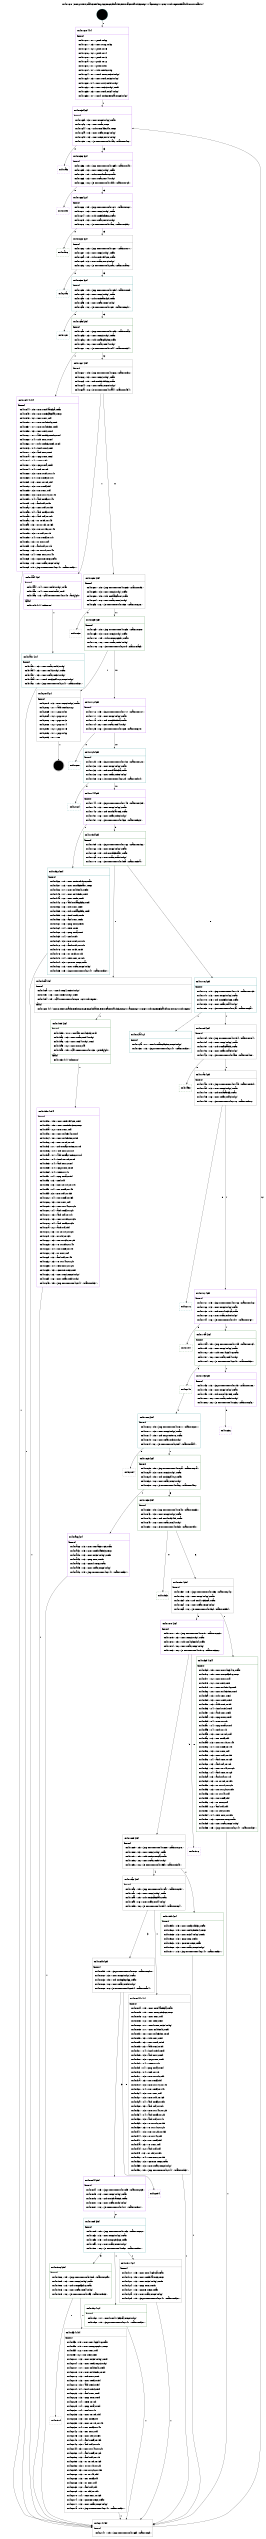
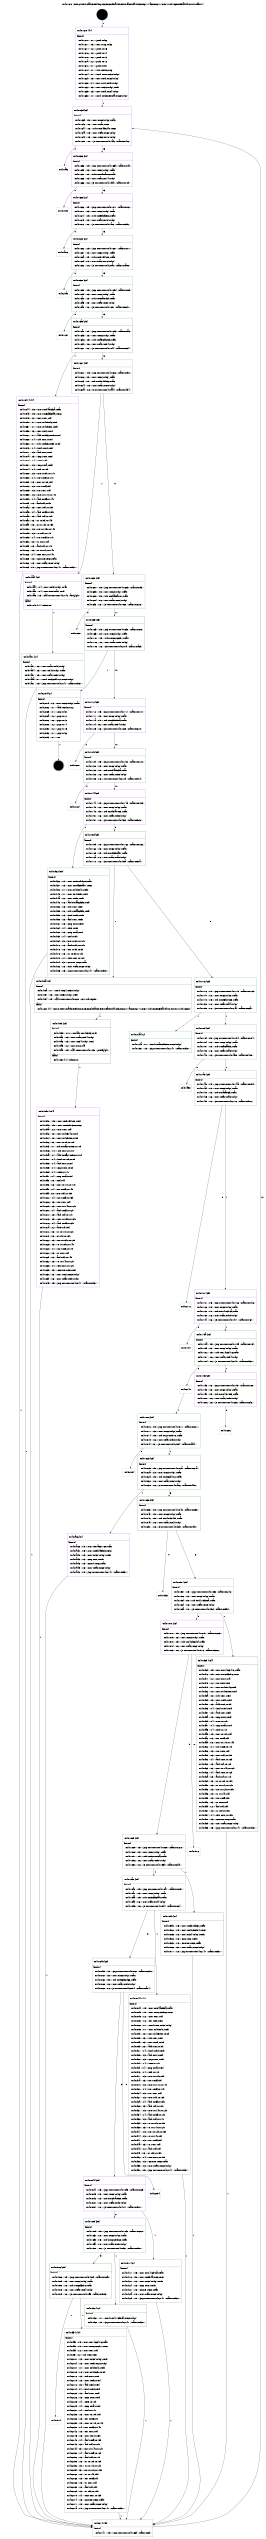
(130, 2255) -> (152, 2233)
